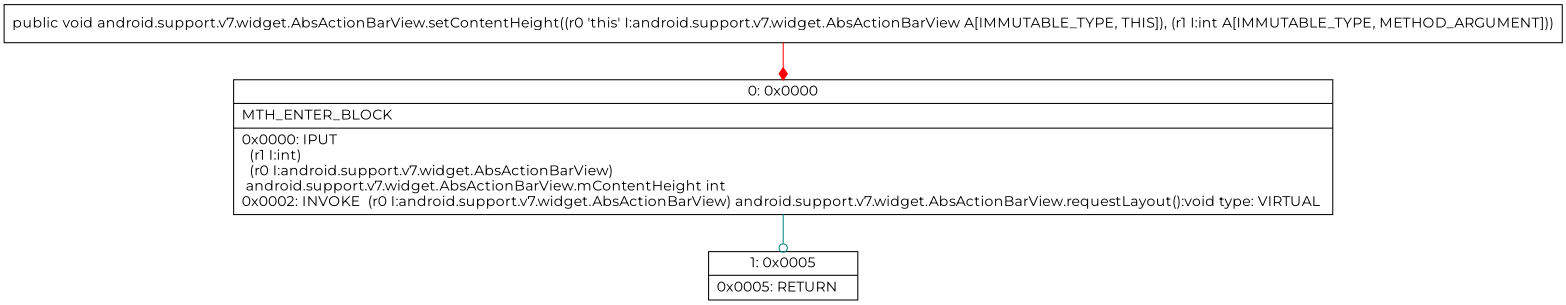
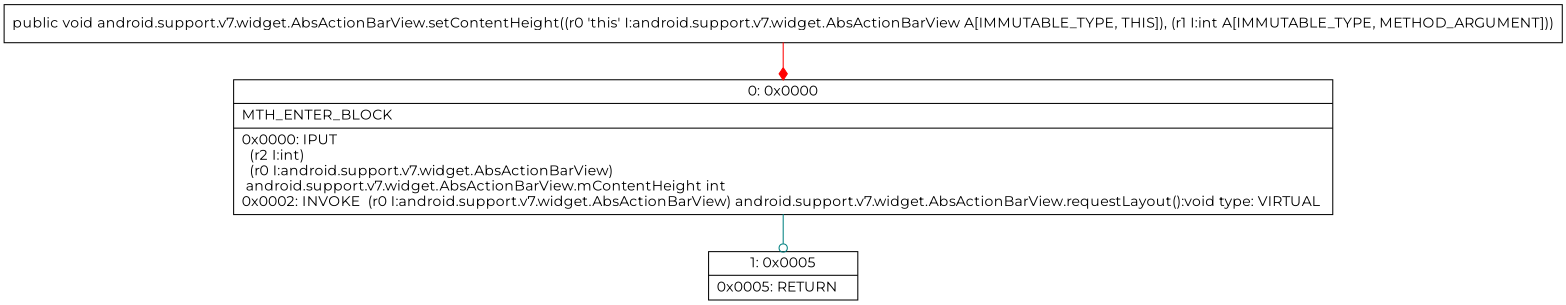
(272, 155) -> (273, 155)
